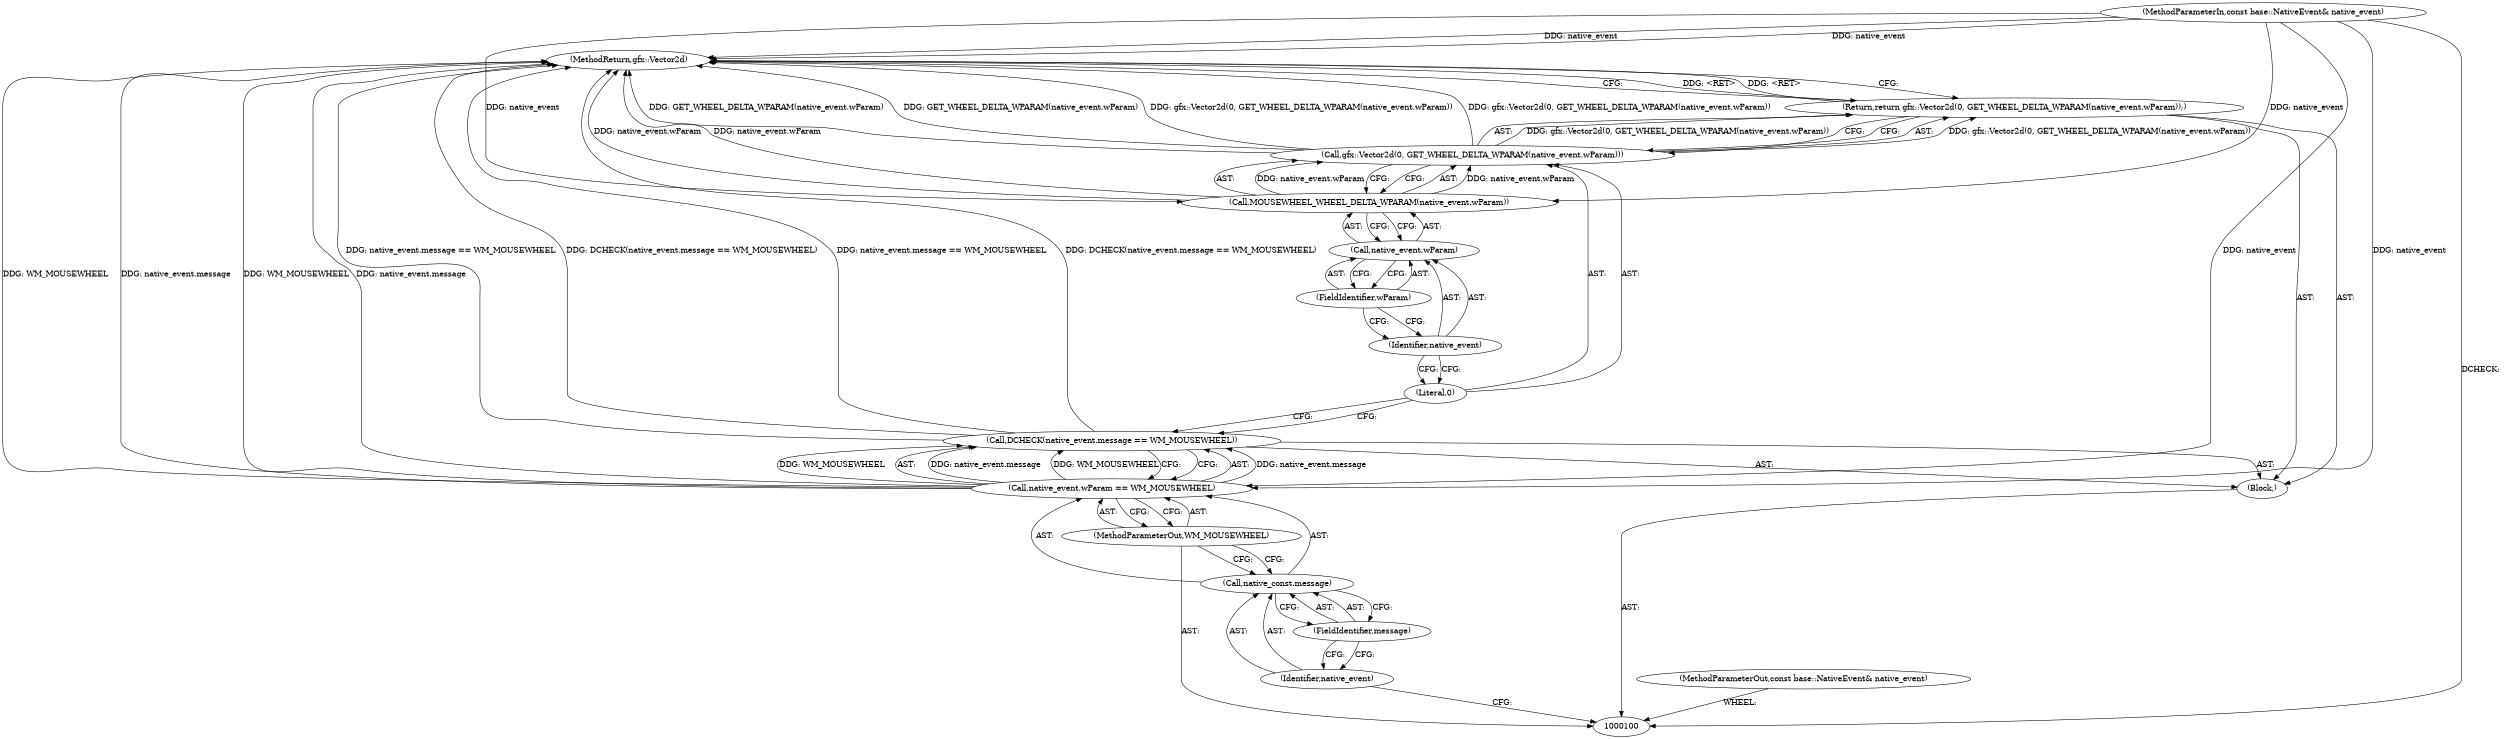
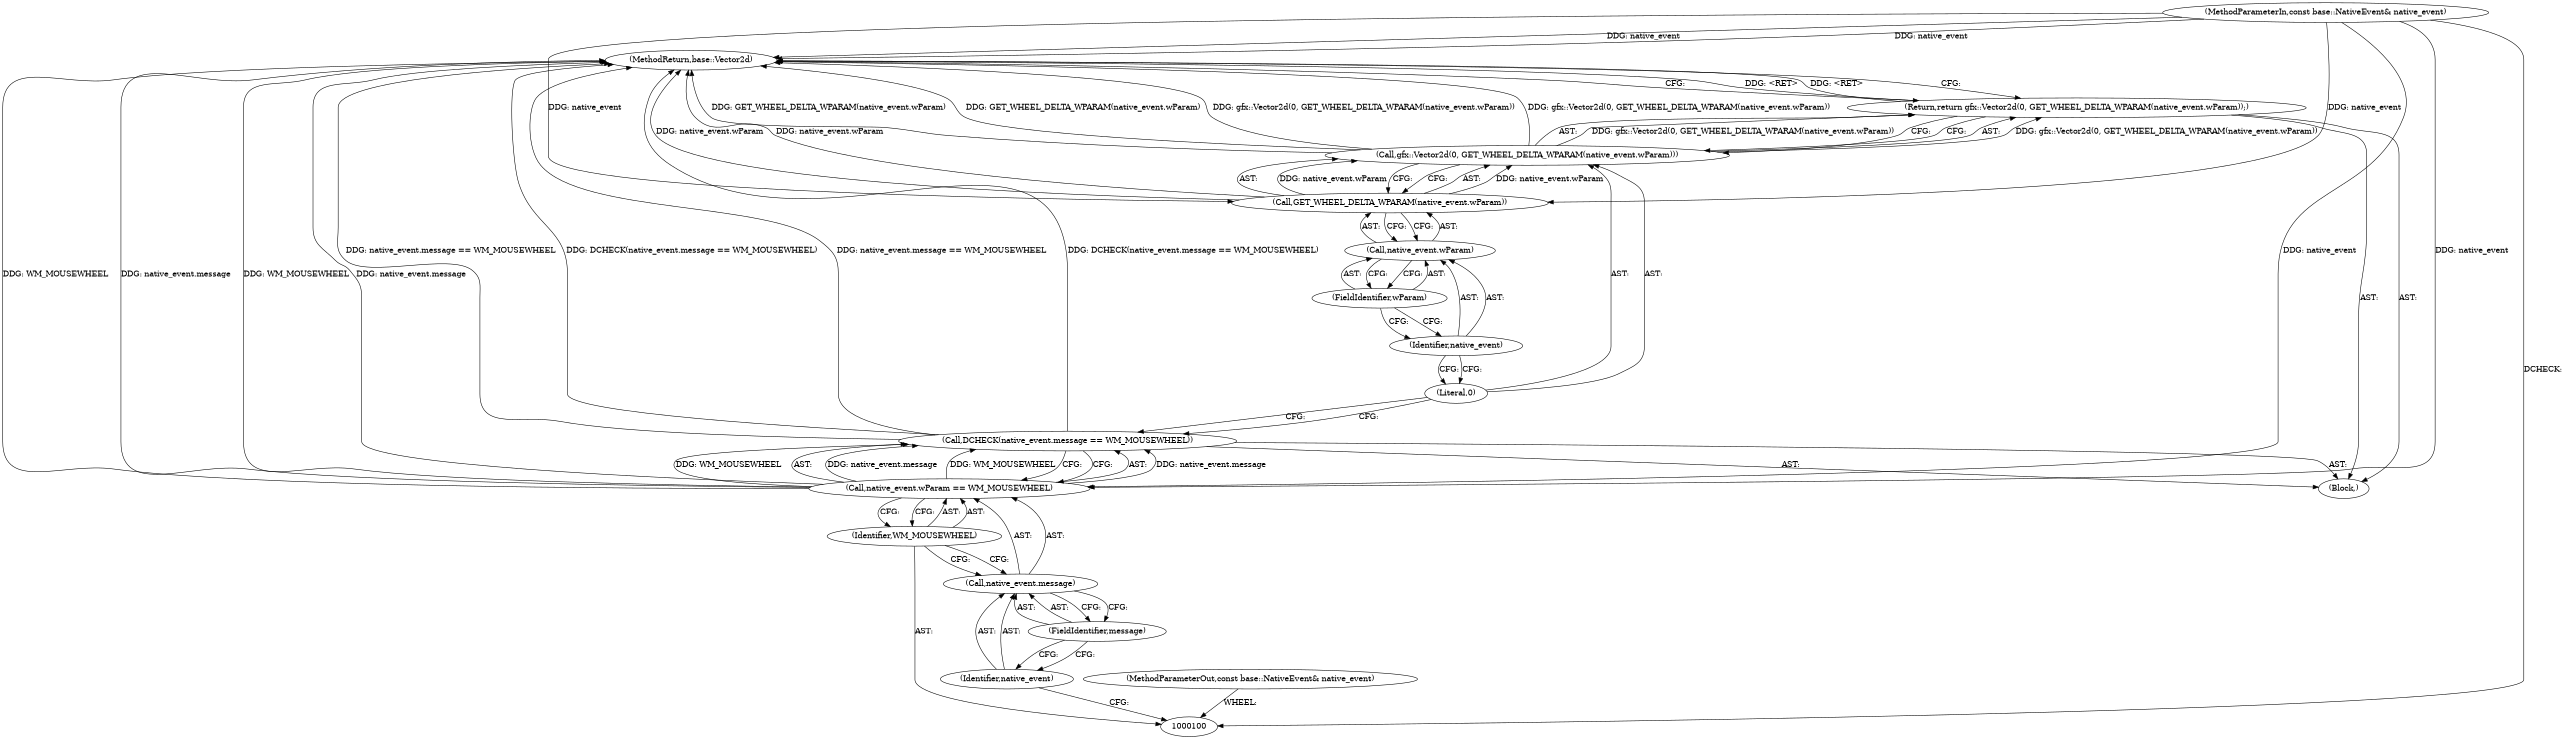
(629, 60) -> (691, 60)
(1369, 203) -> (1390, 203)
(1840, 505) -> none
(1181, 536) -> (914, 536)
(1277, 584) -> (1021, 584)
